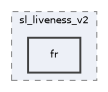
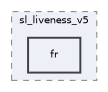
(54, 21) -> (54, 21)
